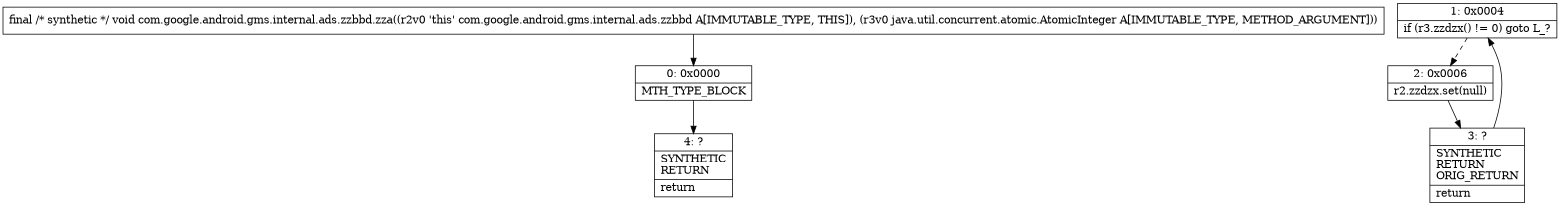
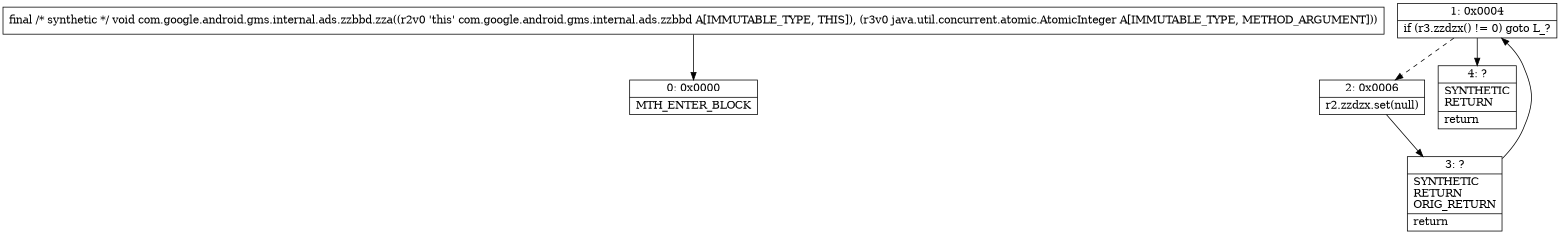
(694, 91) -> (694, 106)
(694, 113) -> (1477, 48)
